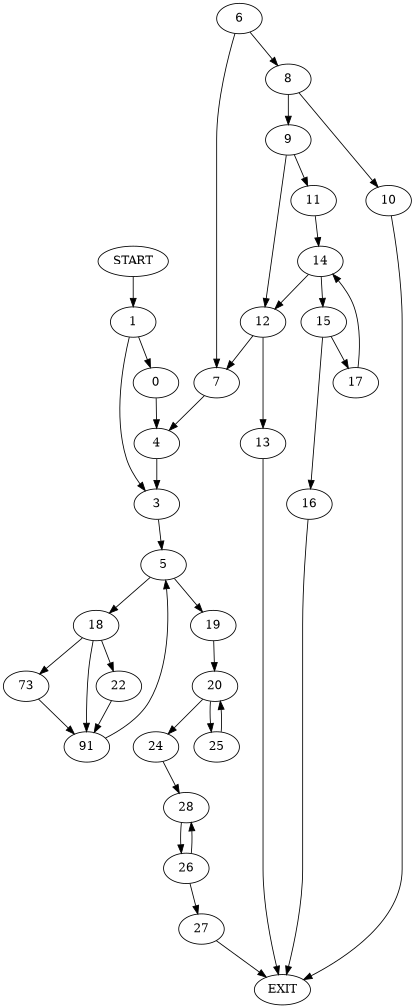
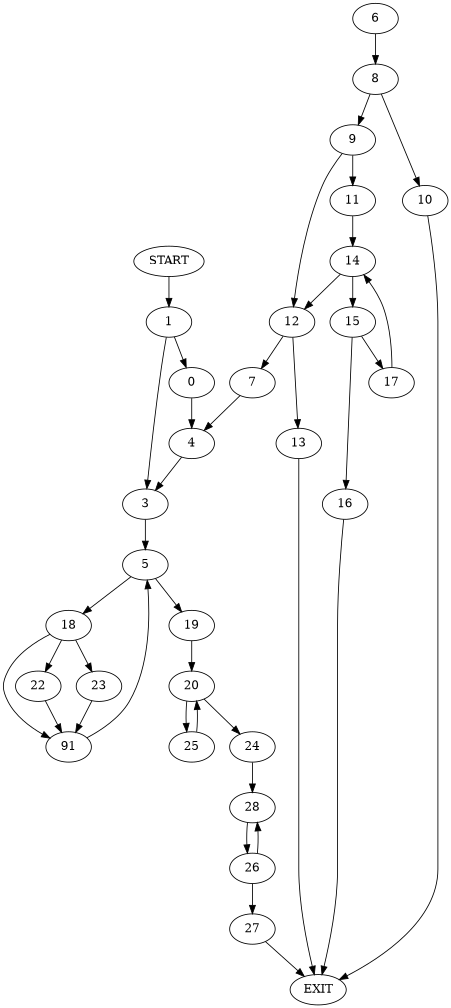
(217, 195) -> none
(26, 686) -> (99, 686)
